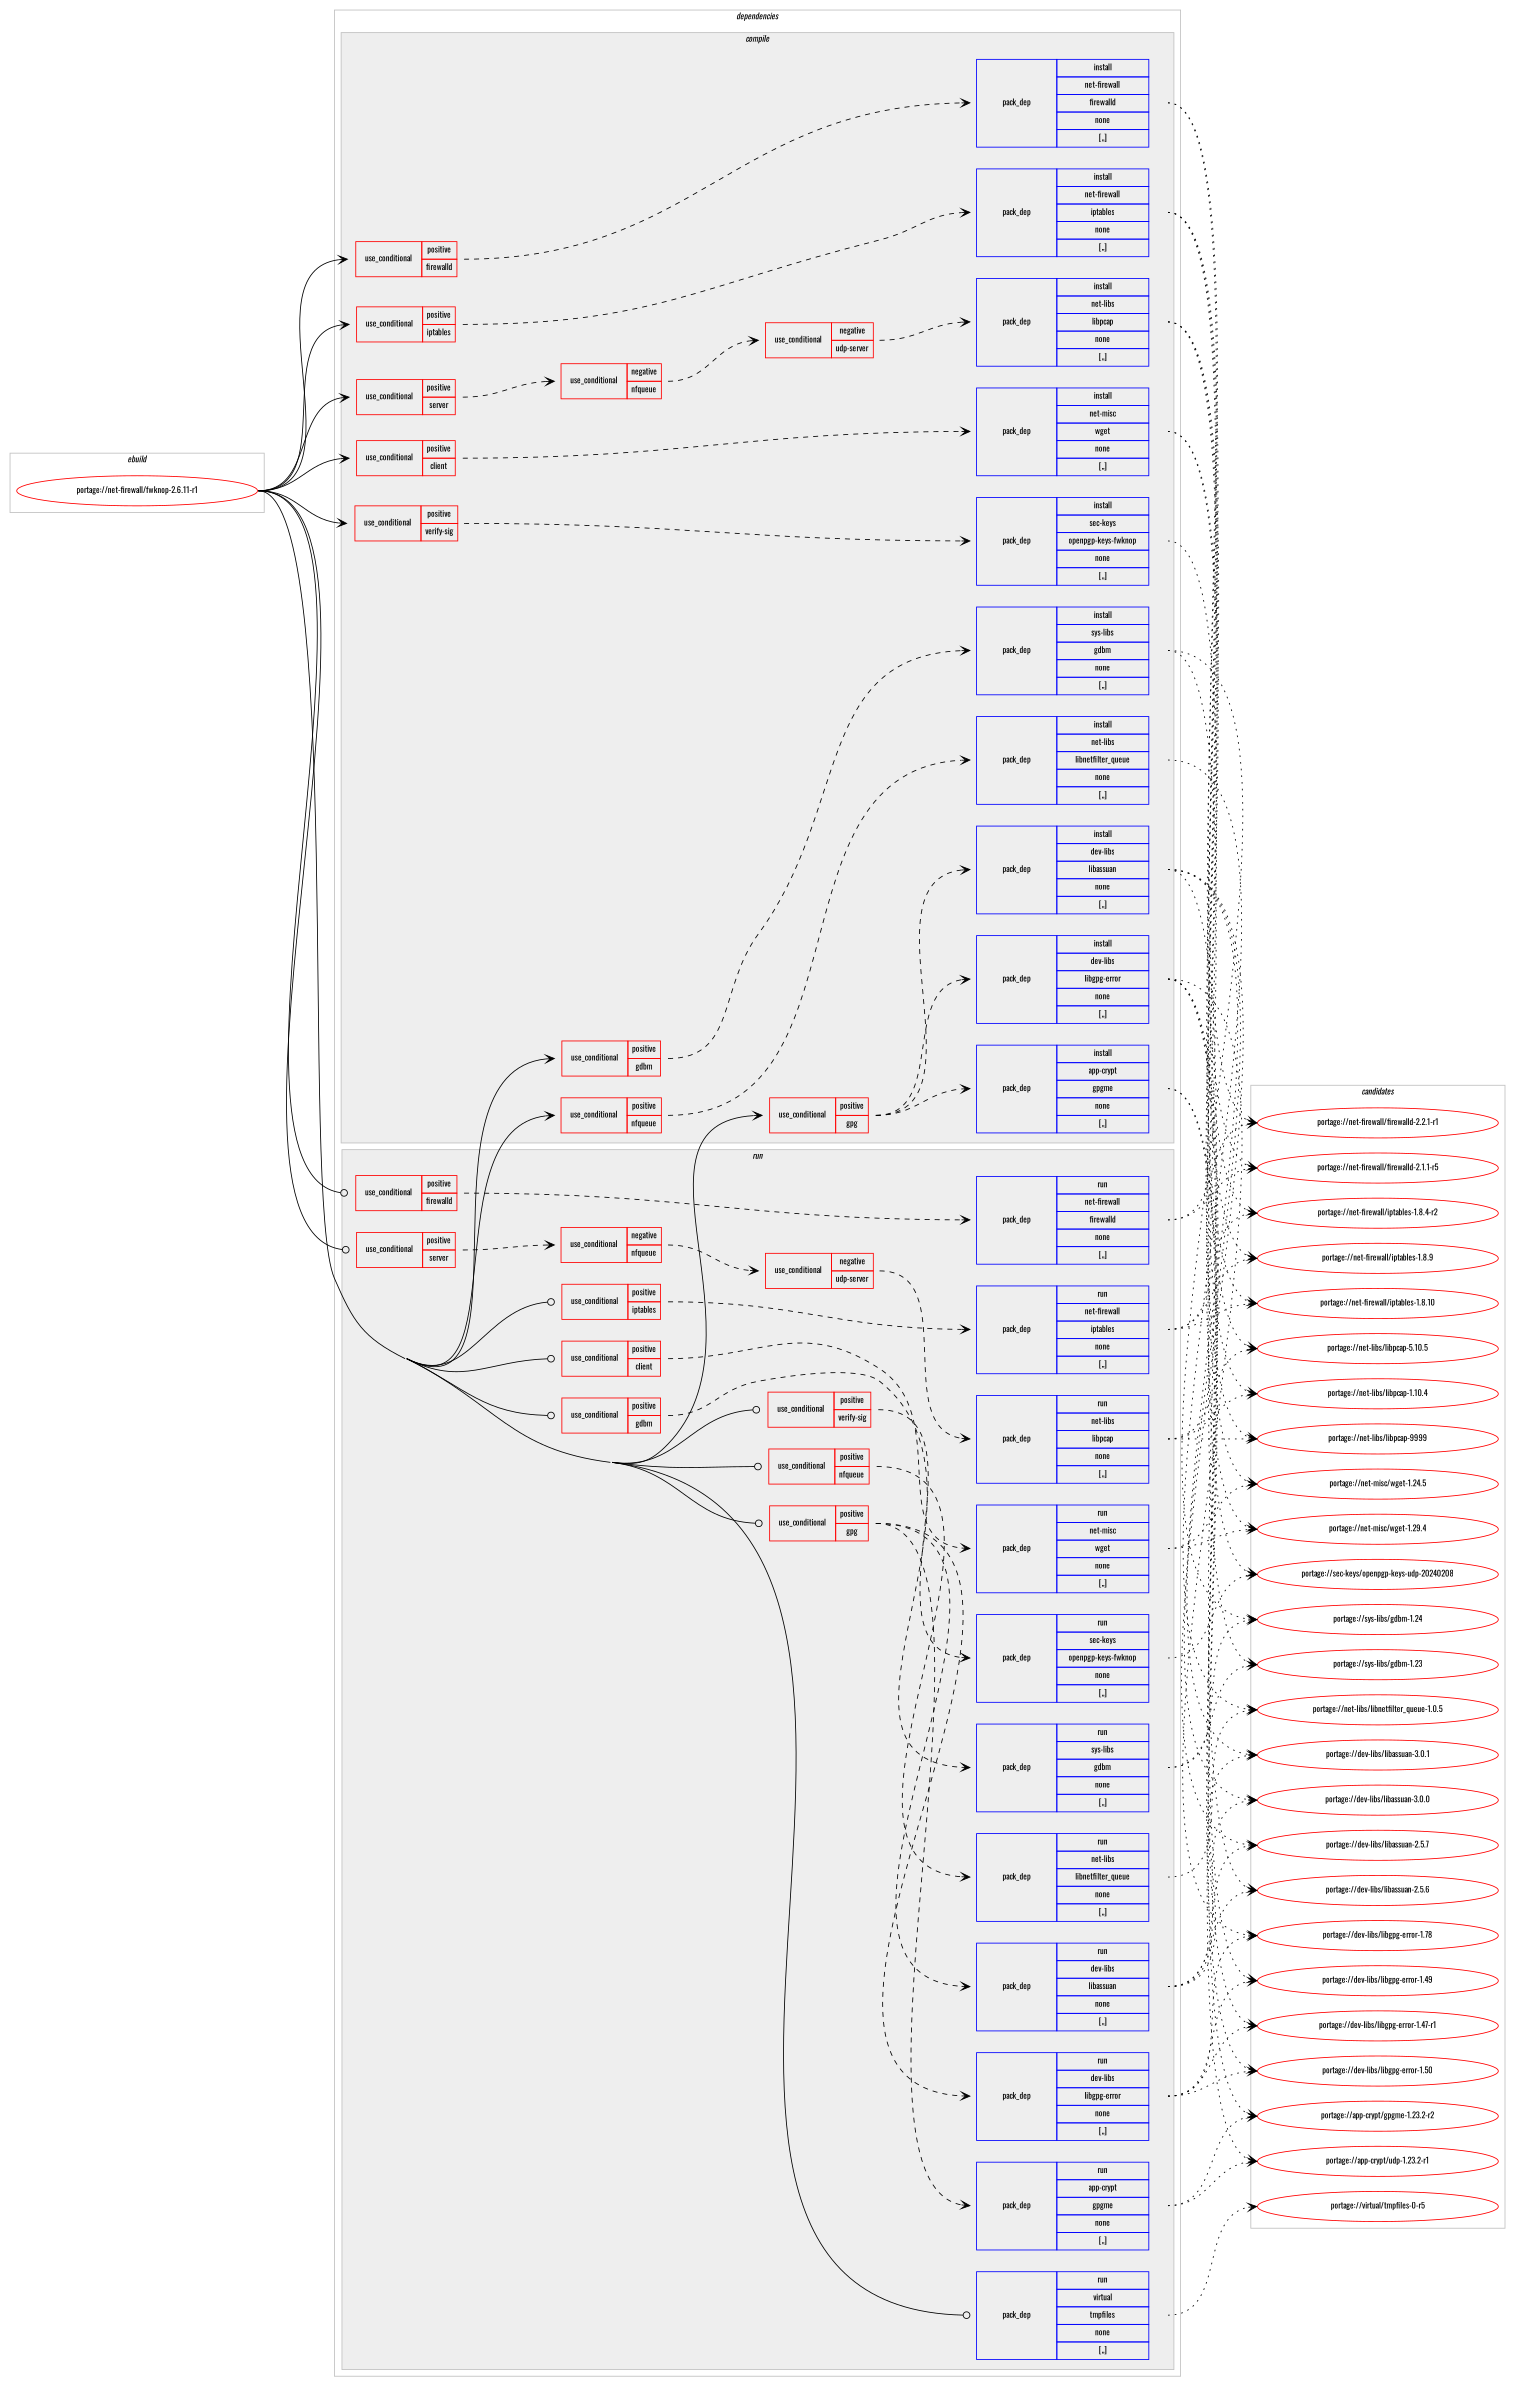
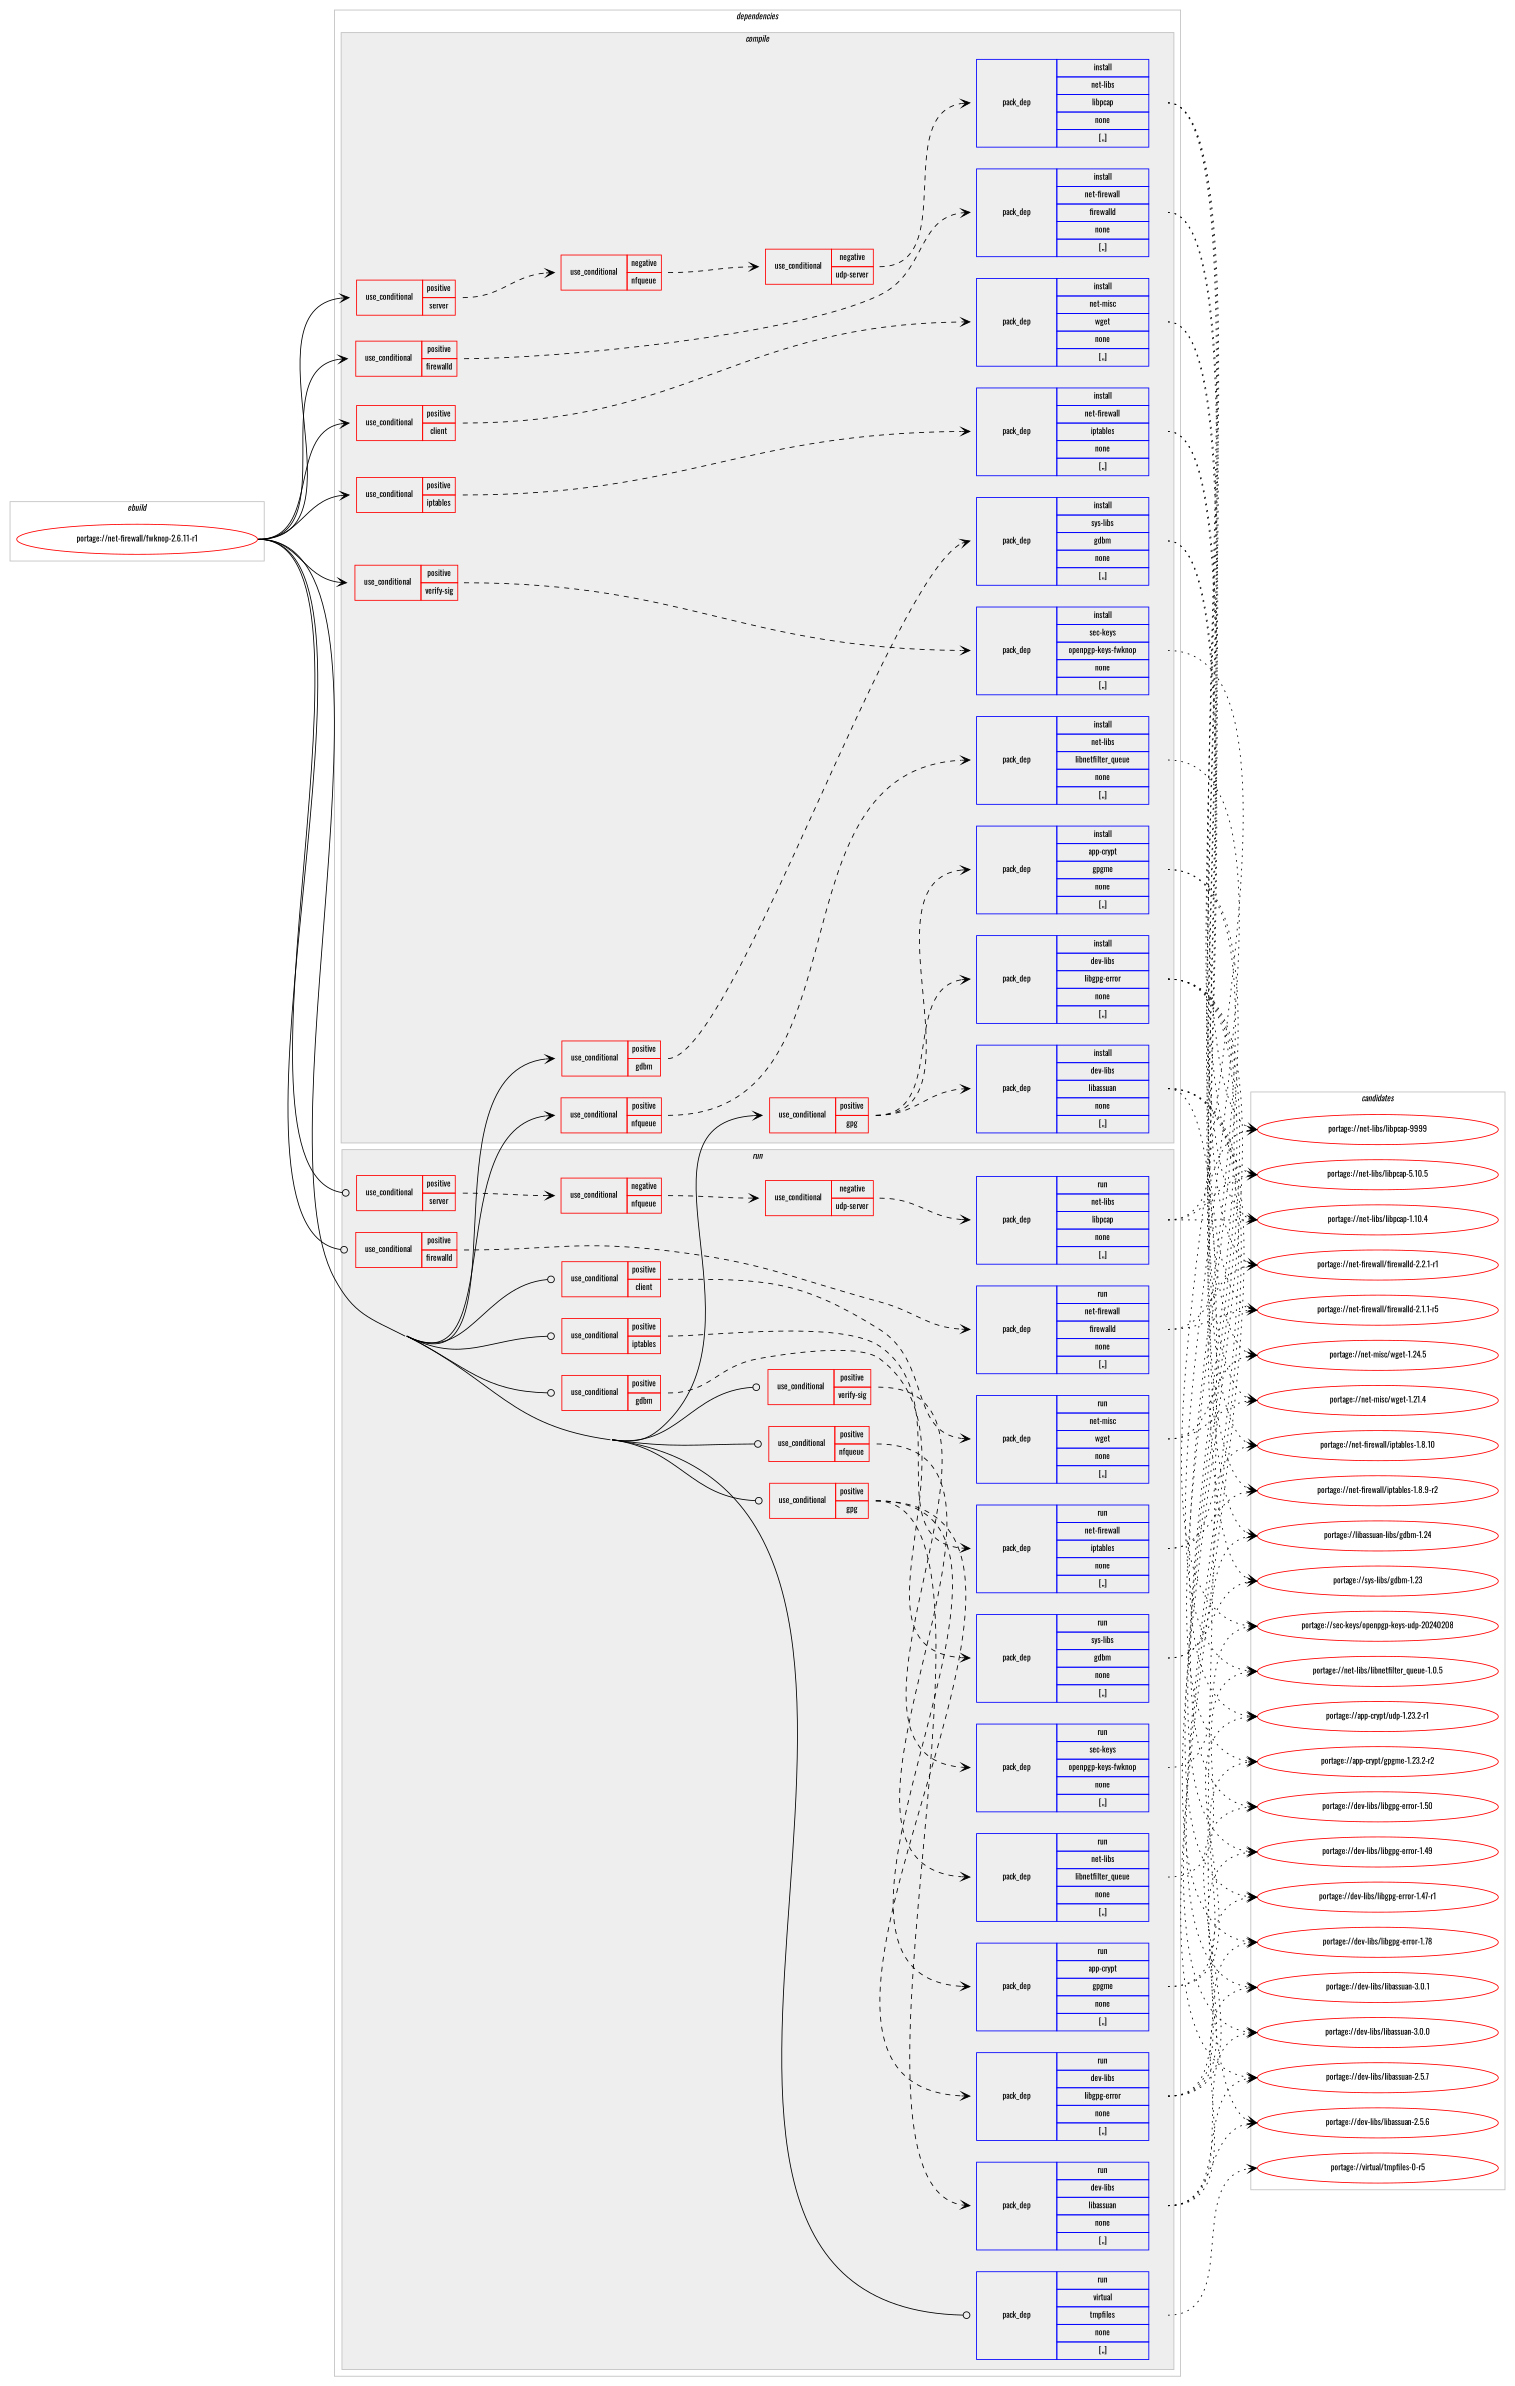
(1378, 1213) -> (1378, 1491)
(1378, 1258) -> none
(1378, 1529) -> (1378, 1400)
(1378, 1620) -> (1378, 1536)
